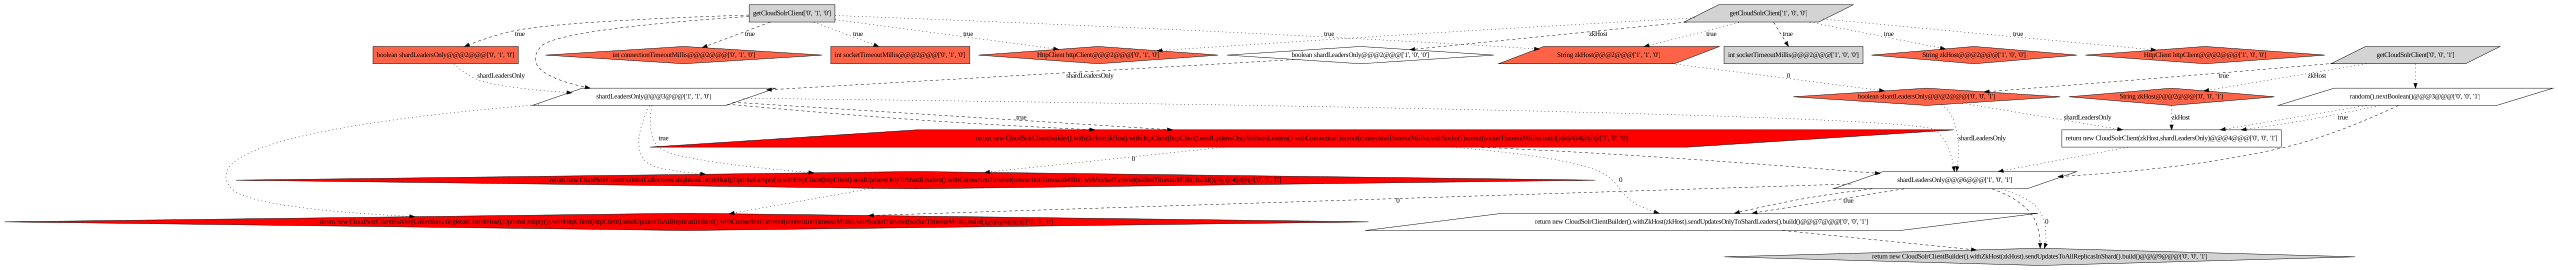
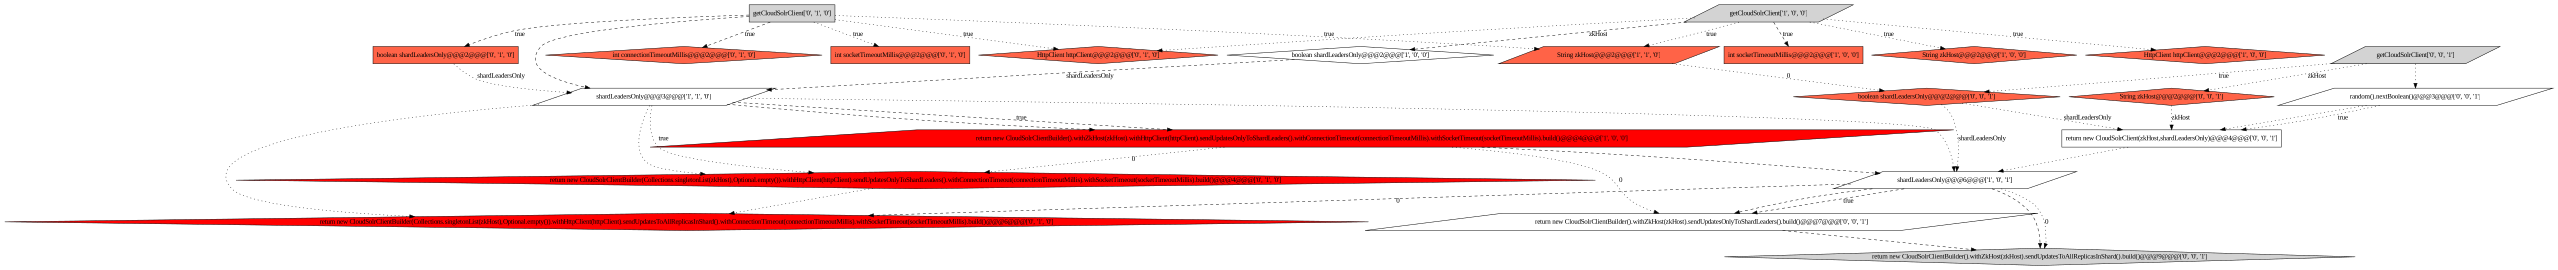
(1794, 55) -> (1794, 55)
(2162, 78) -> (2162, 78)
(2235, 157) -> none
